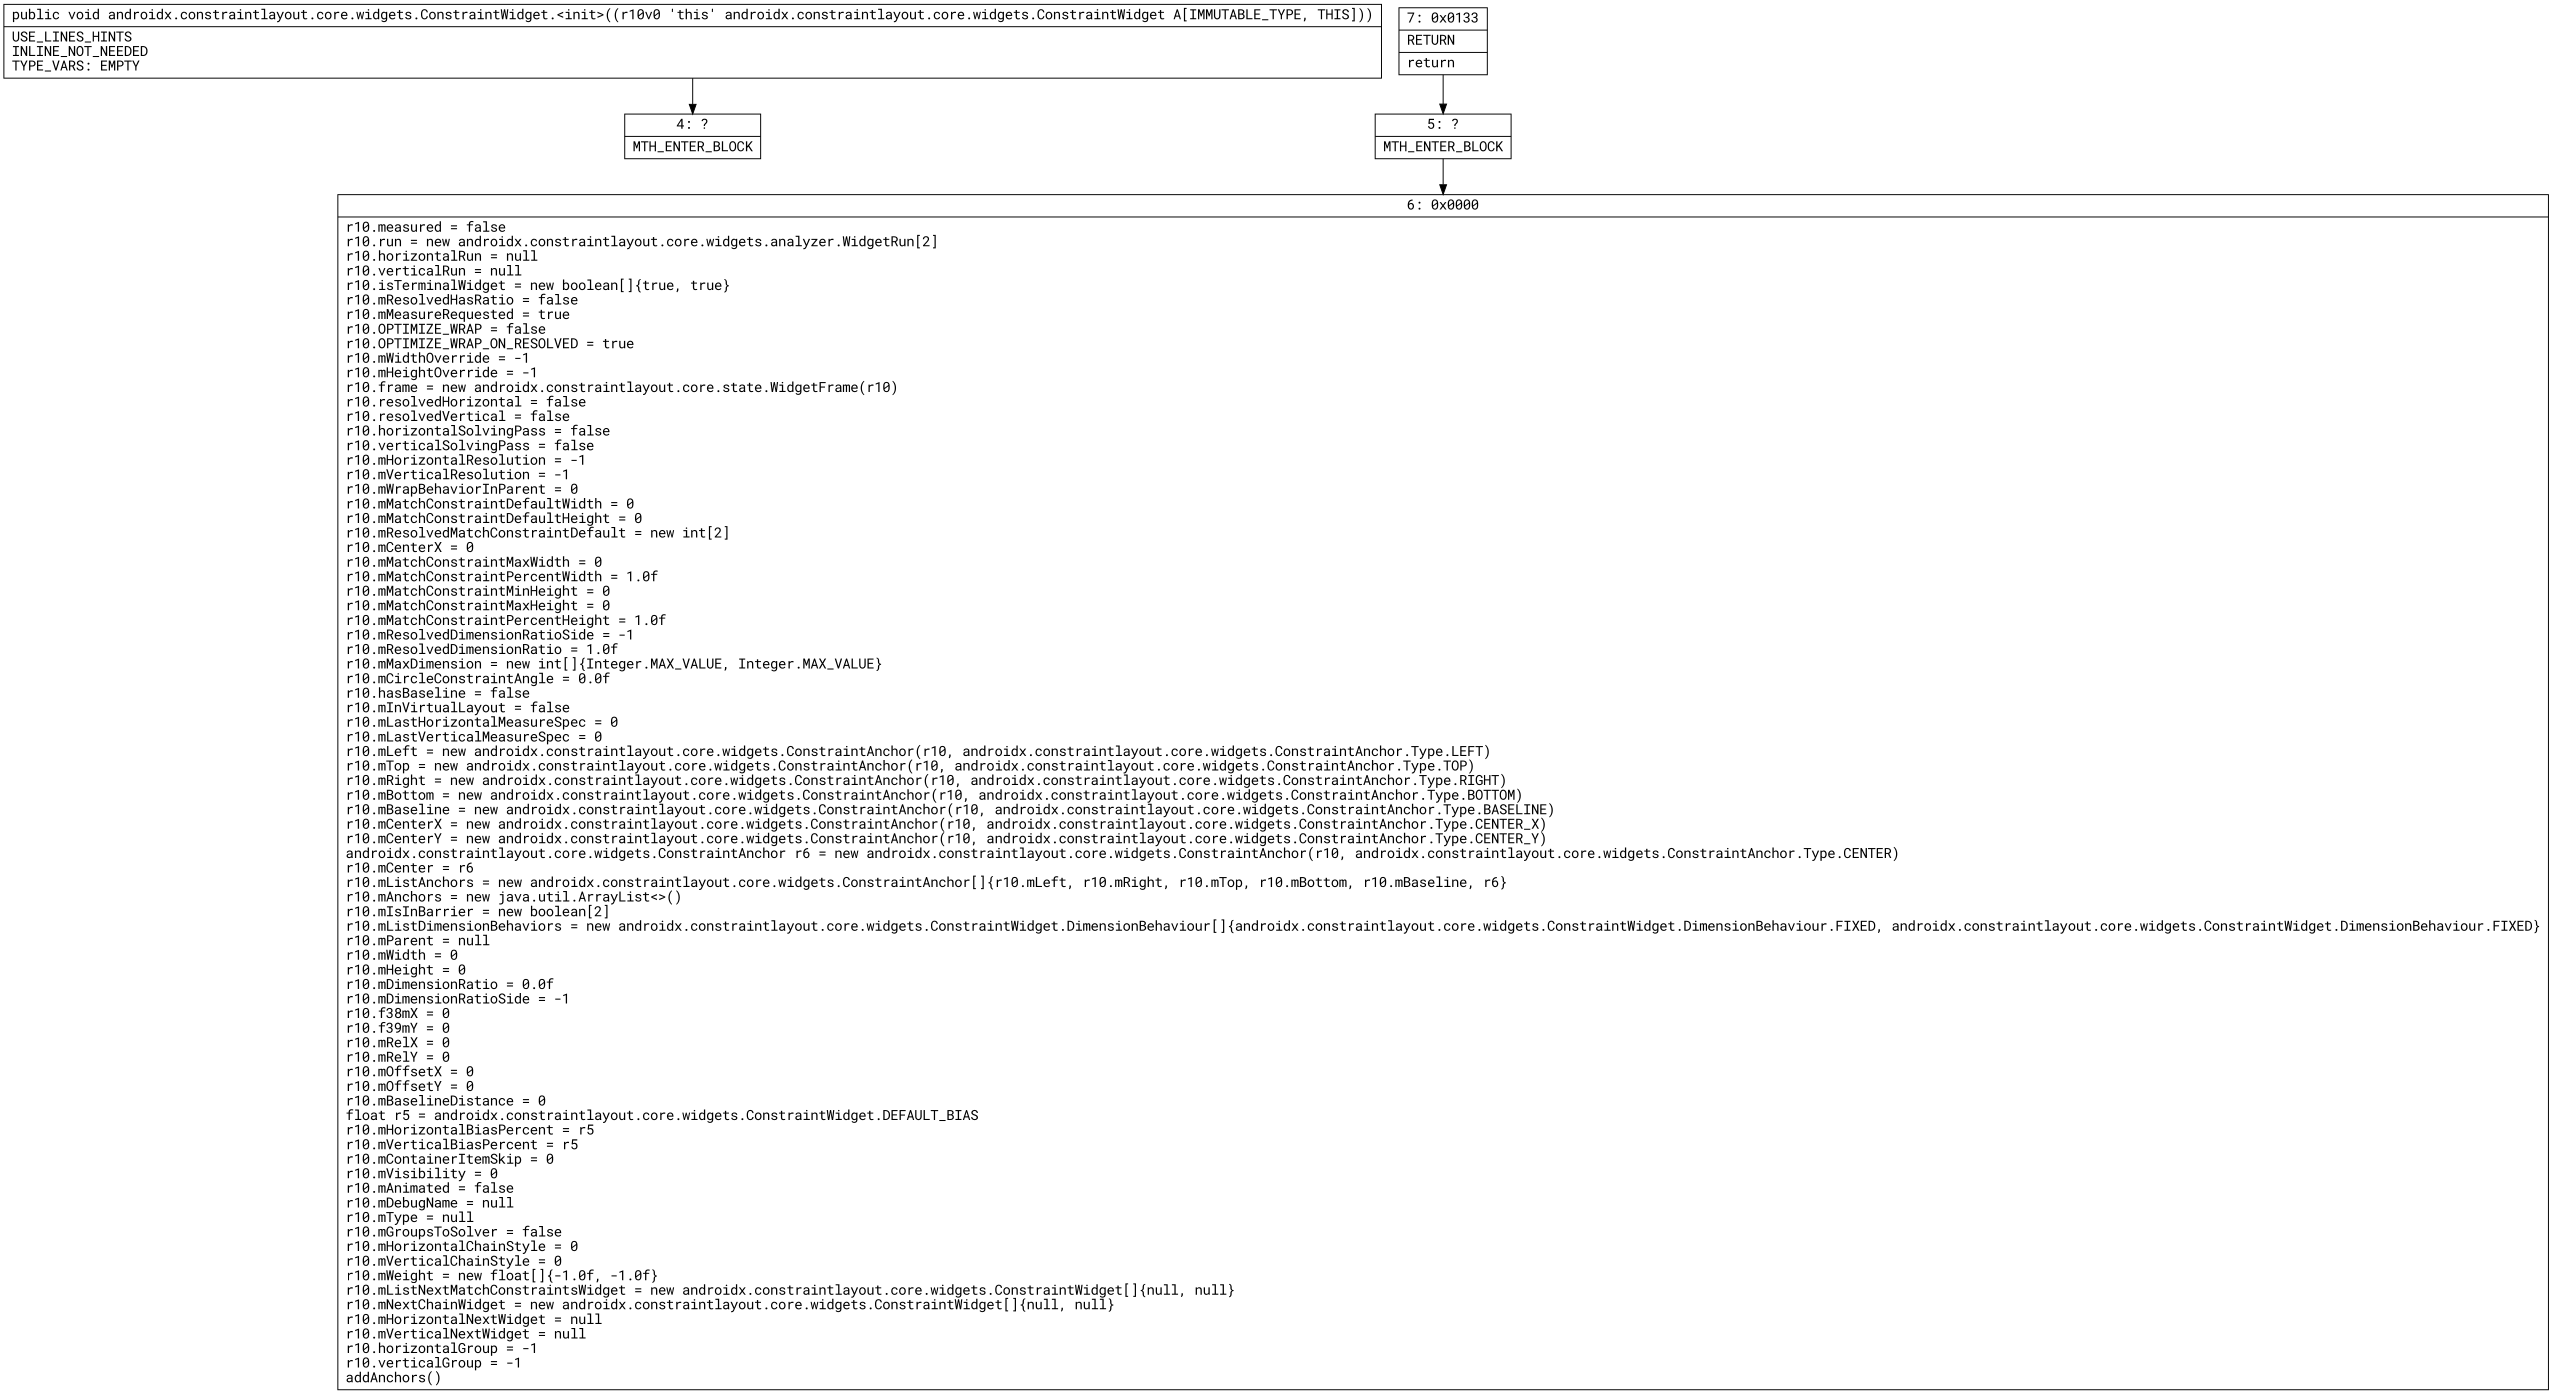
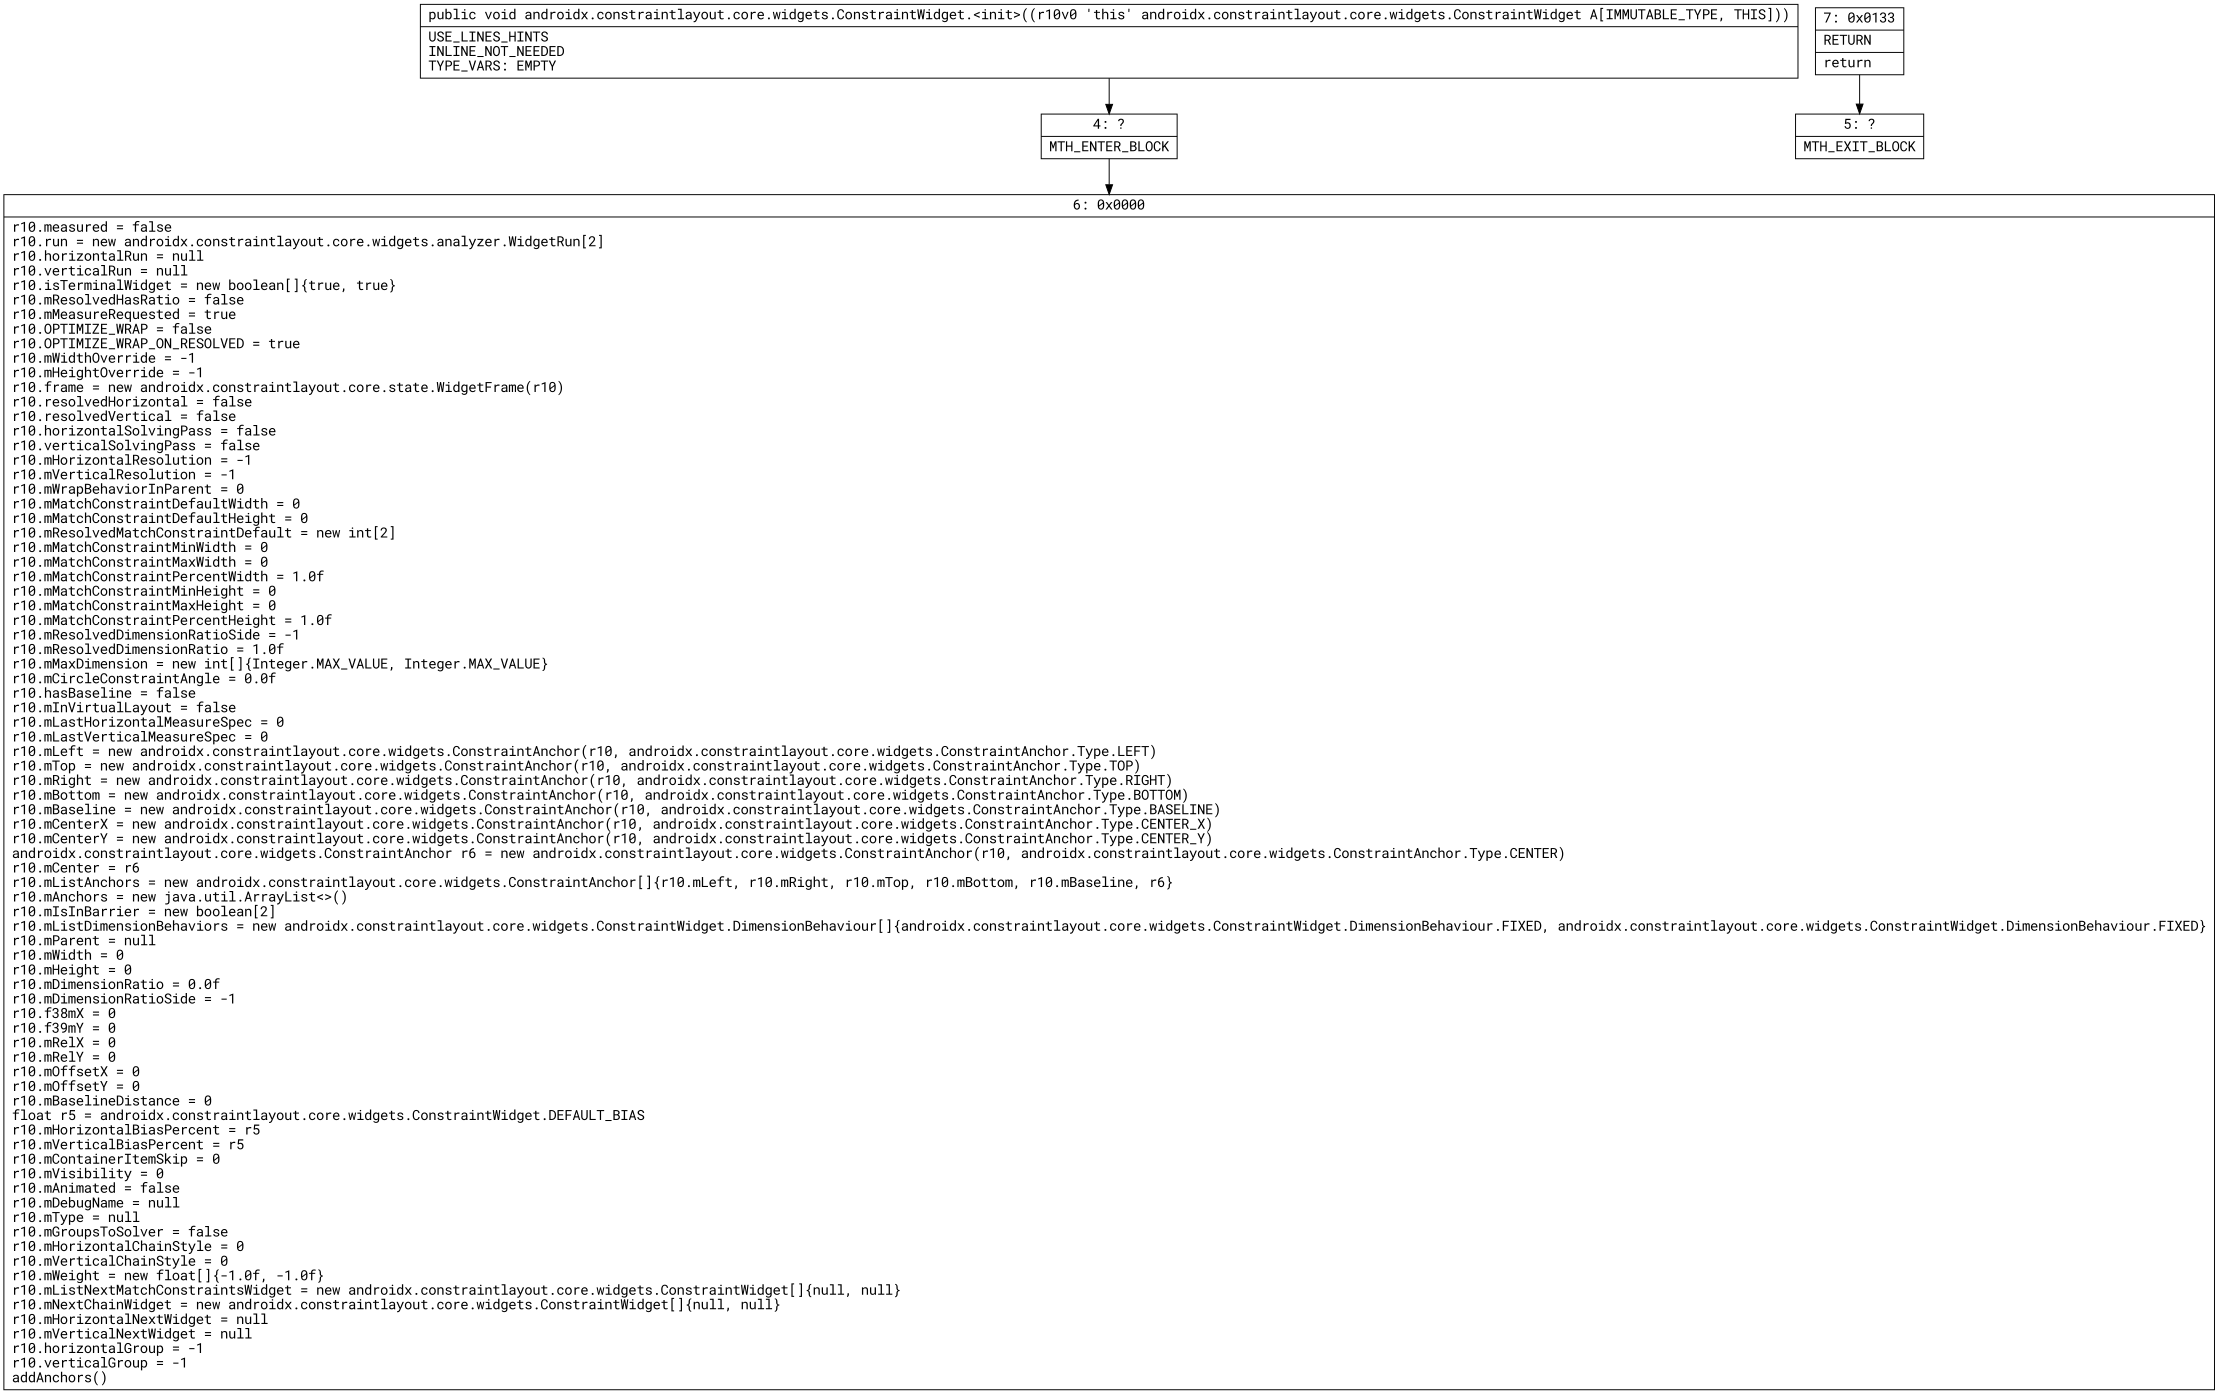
(1443, 147) -> (1860, 147)
(1443, 172) -> (1109, 172)
(410, 548) -> (140, 548)
